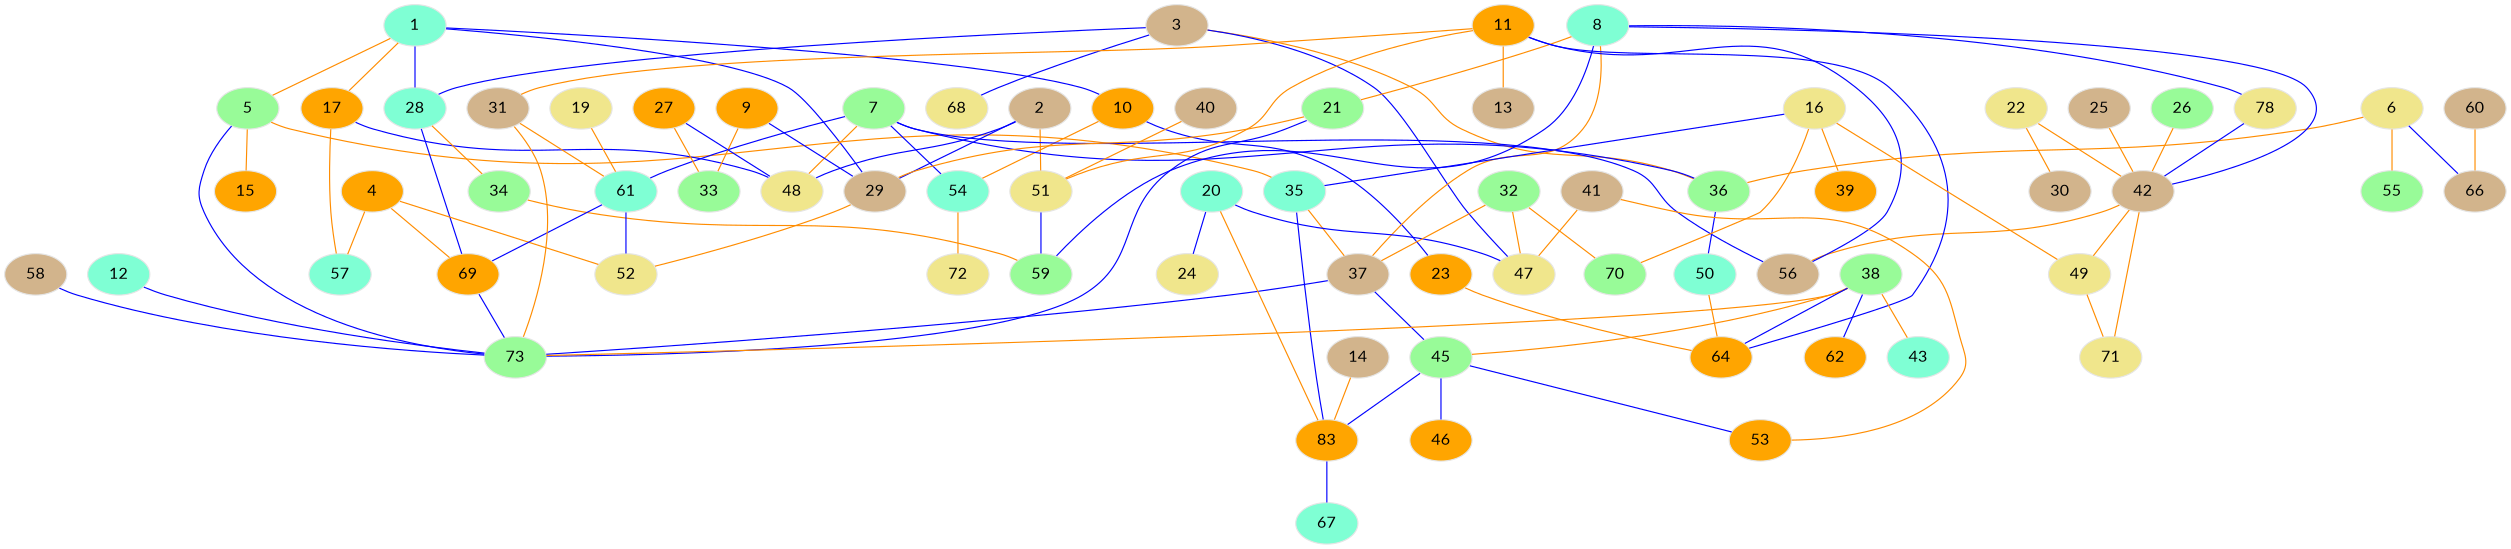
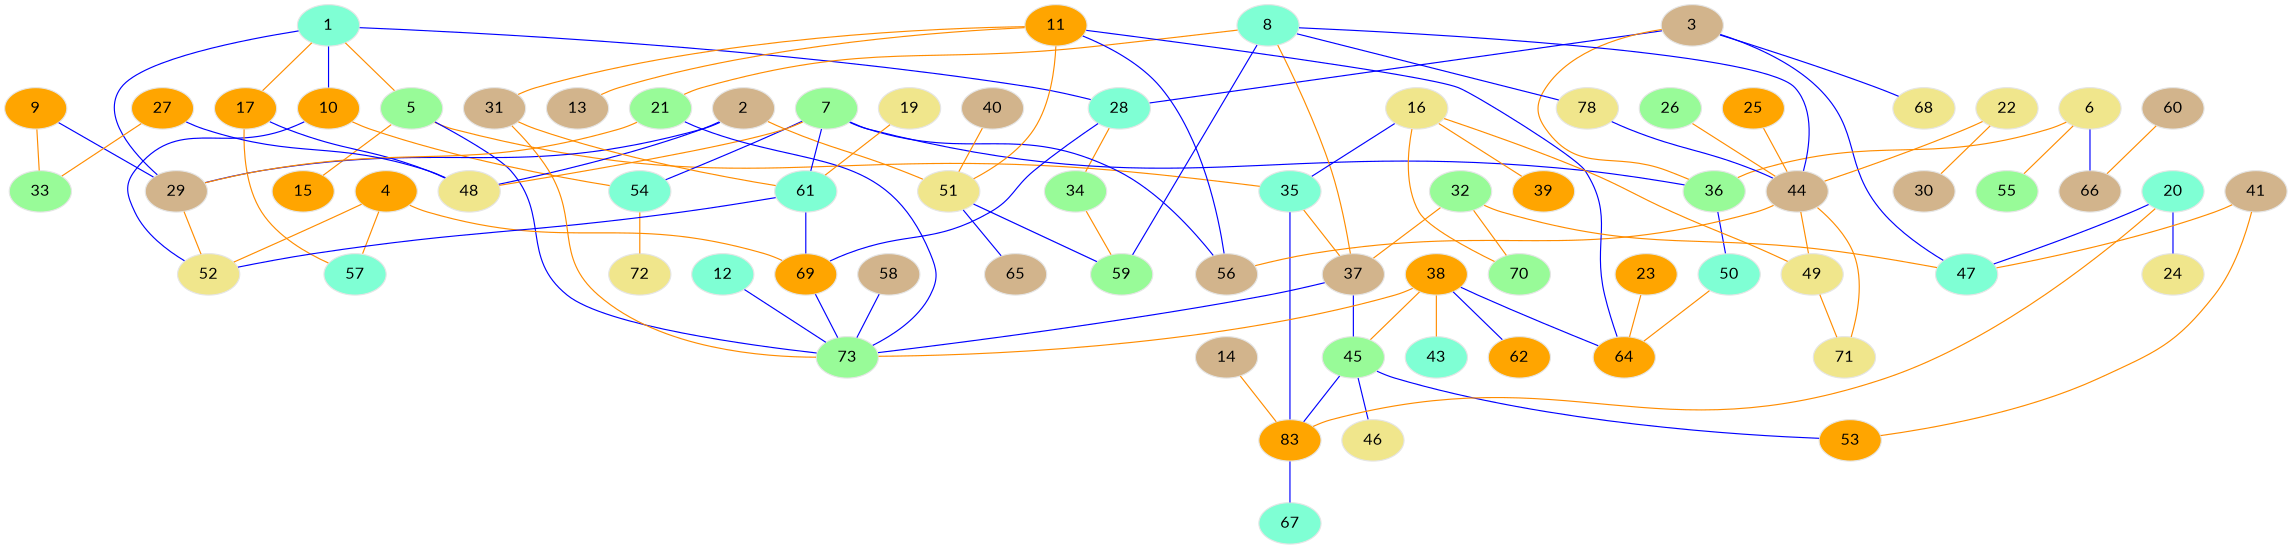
(2099, 108) -> (1753, 108)
(1318, 162) -> (160, 148)
(2143, 191) -> (1797, 191)
none -> (1016, 274)
(1524, 274) -> (1967, 274)
(1871, 274) -> (1436, 274)
(1441, 440) -> (1373, 440)
